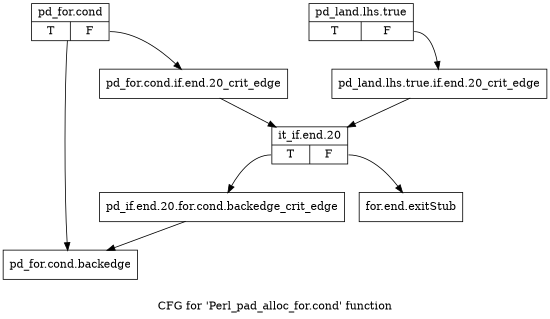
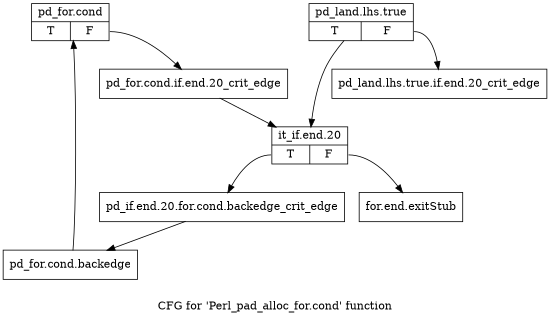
(382, 111) -> (322, 77)
(65, 142) -> (76, 150)
